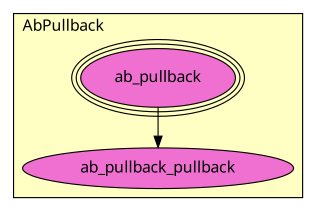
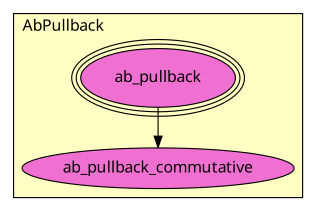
(158, 168) -> (158, 168)
